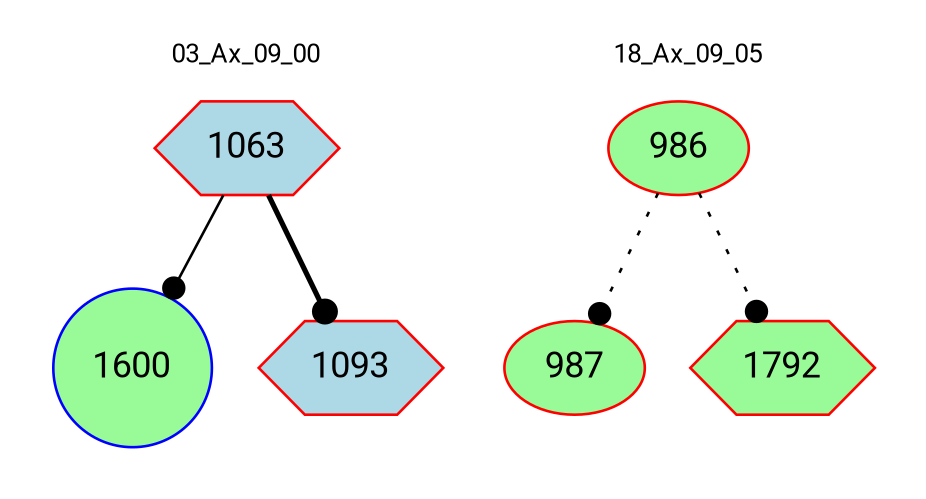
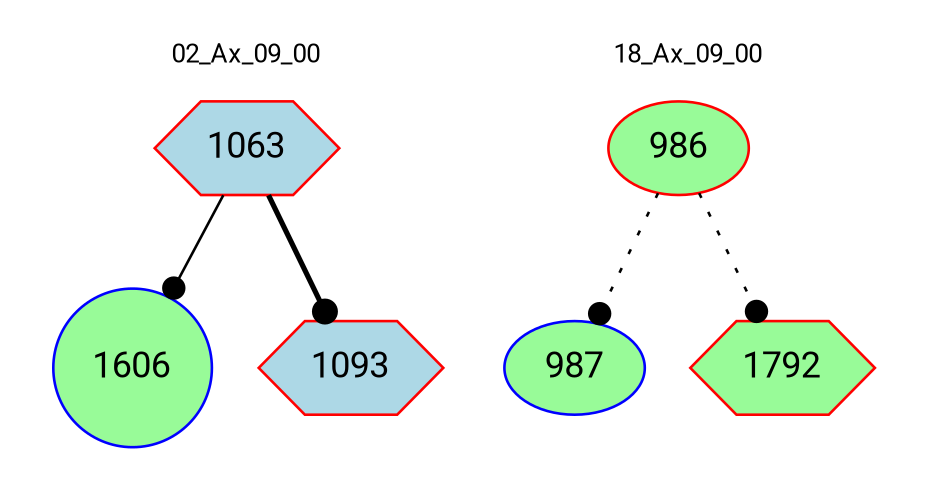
(247, 56) -> (247, 56)
(689, 56) -> (689, 56)
(133, 368) -> (133, 368)
(575, 368) -> (575, 368)
